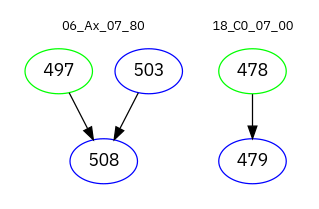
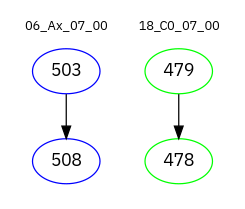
(104, 27) -> (67, 27)
(59, 71) -> none
(252, 110) -> (179, 110)
(252, 161) -> (179, 71)
